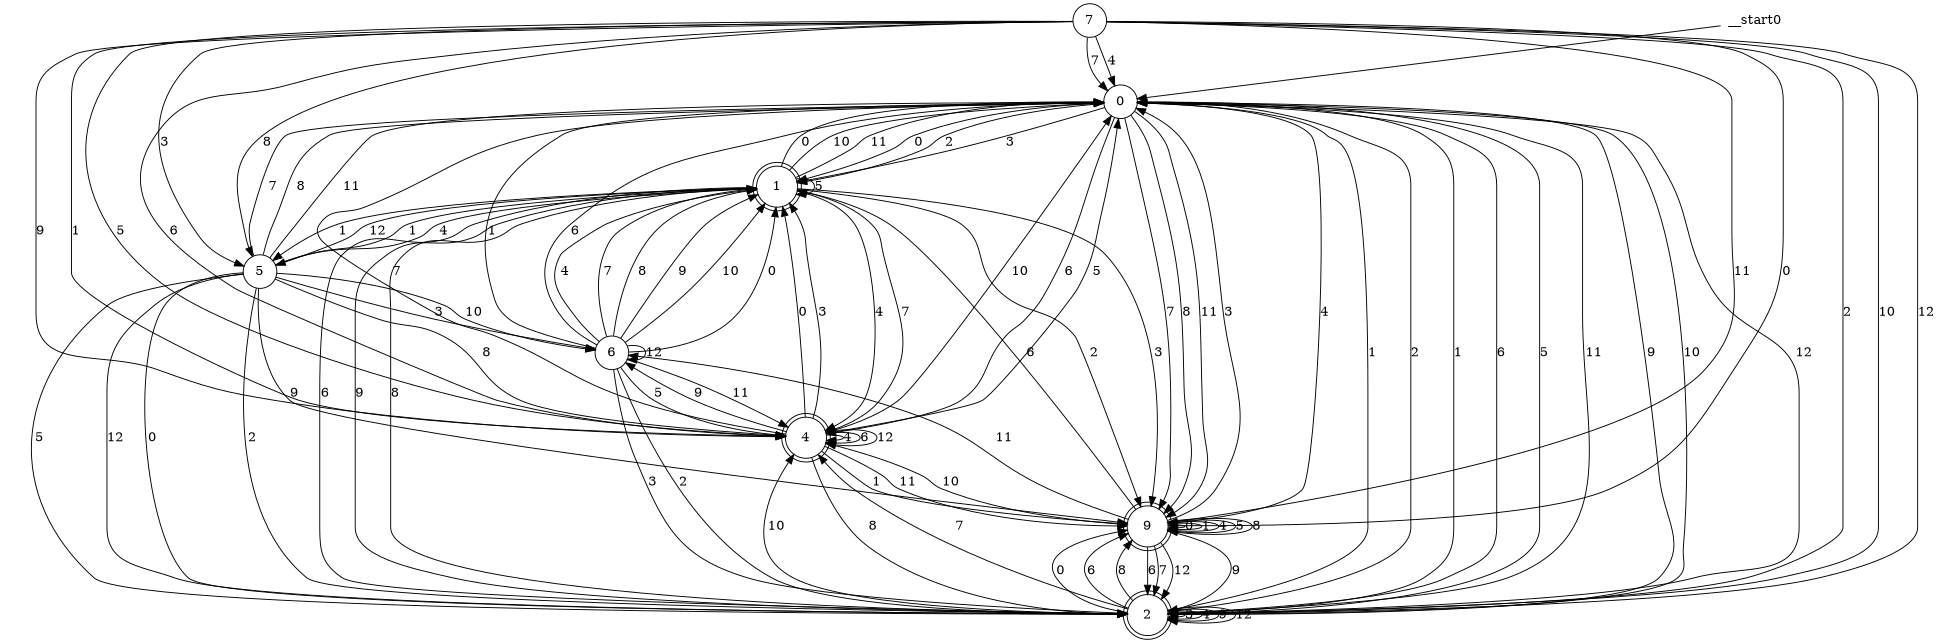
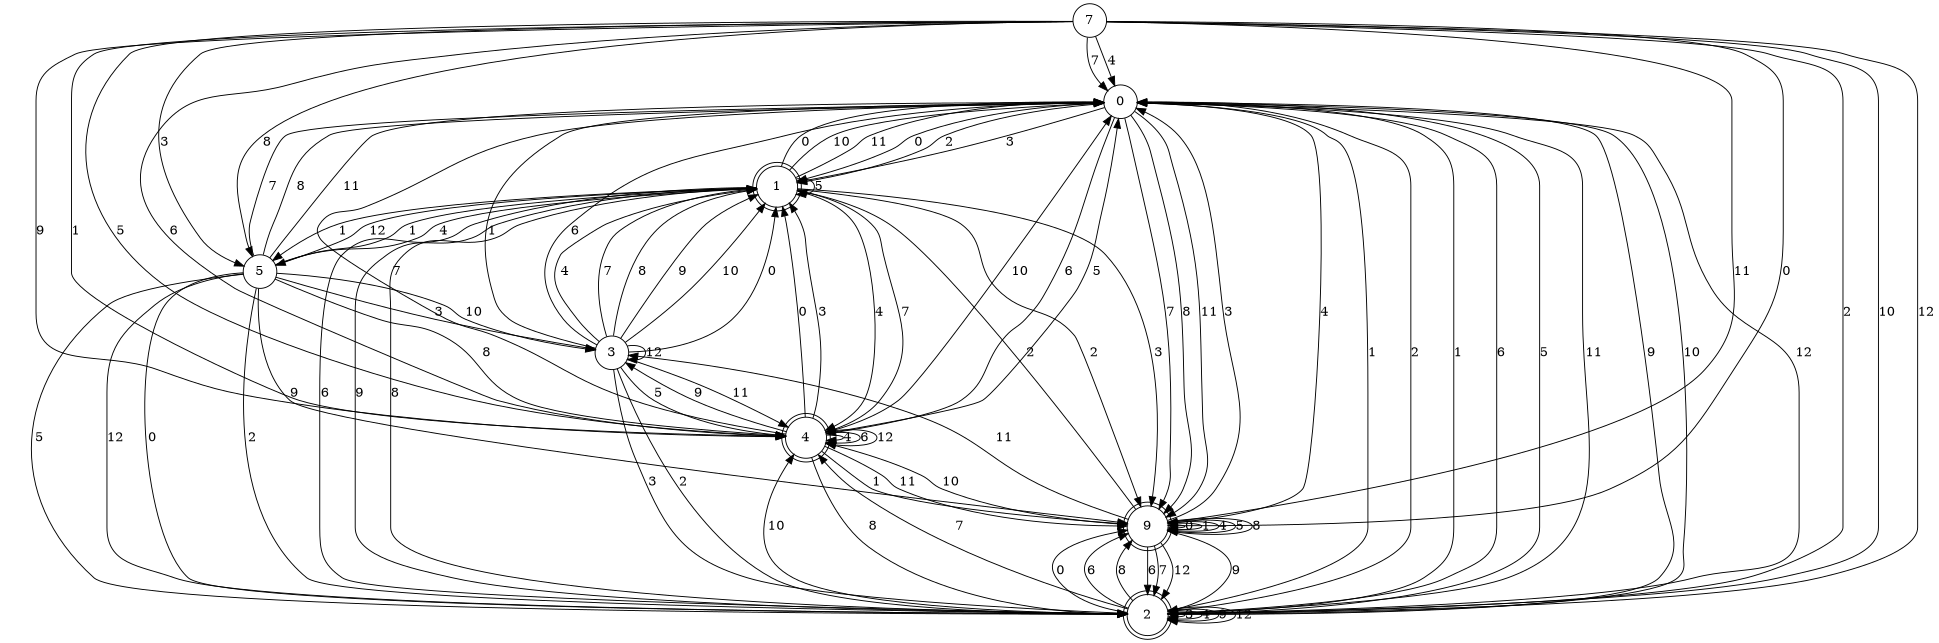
(1755, 21) -> none
(612, 353) -> (612, 353)
(1031, 353) -> (1031, 353)
